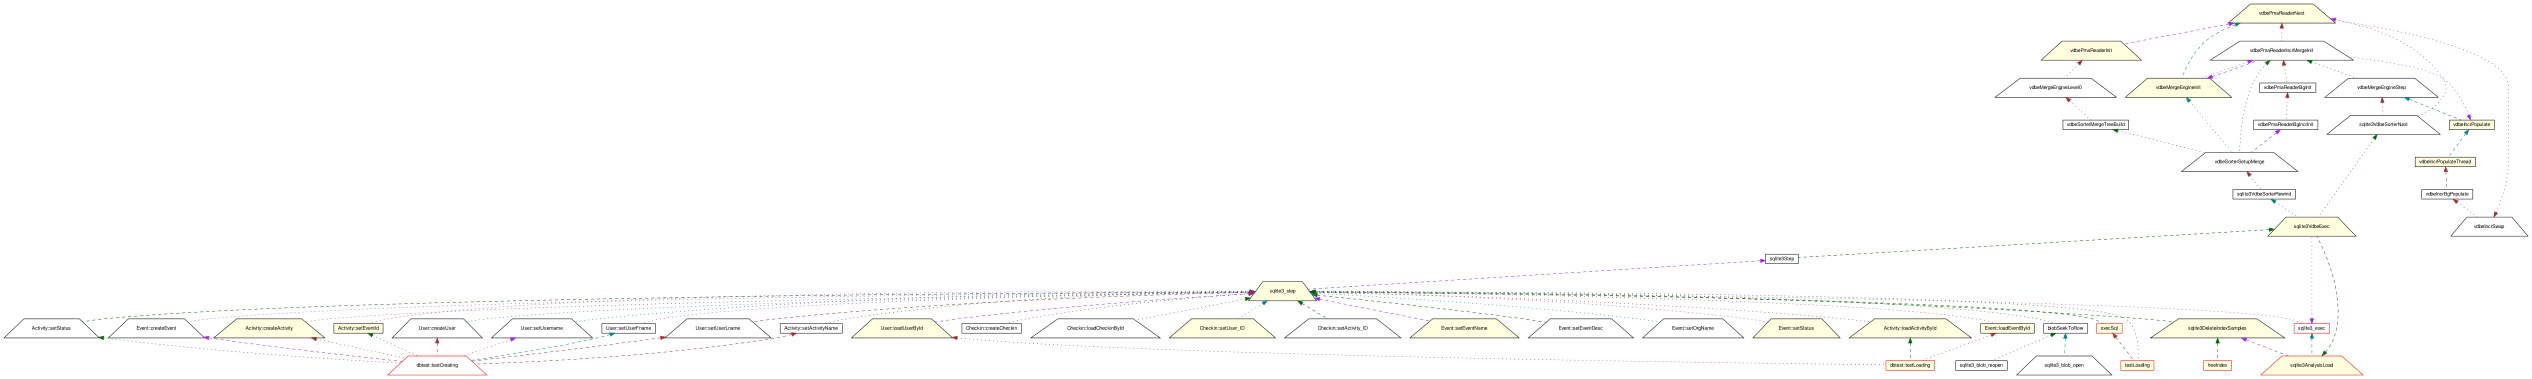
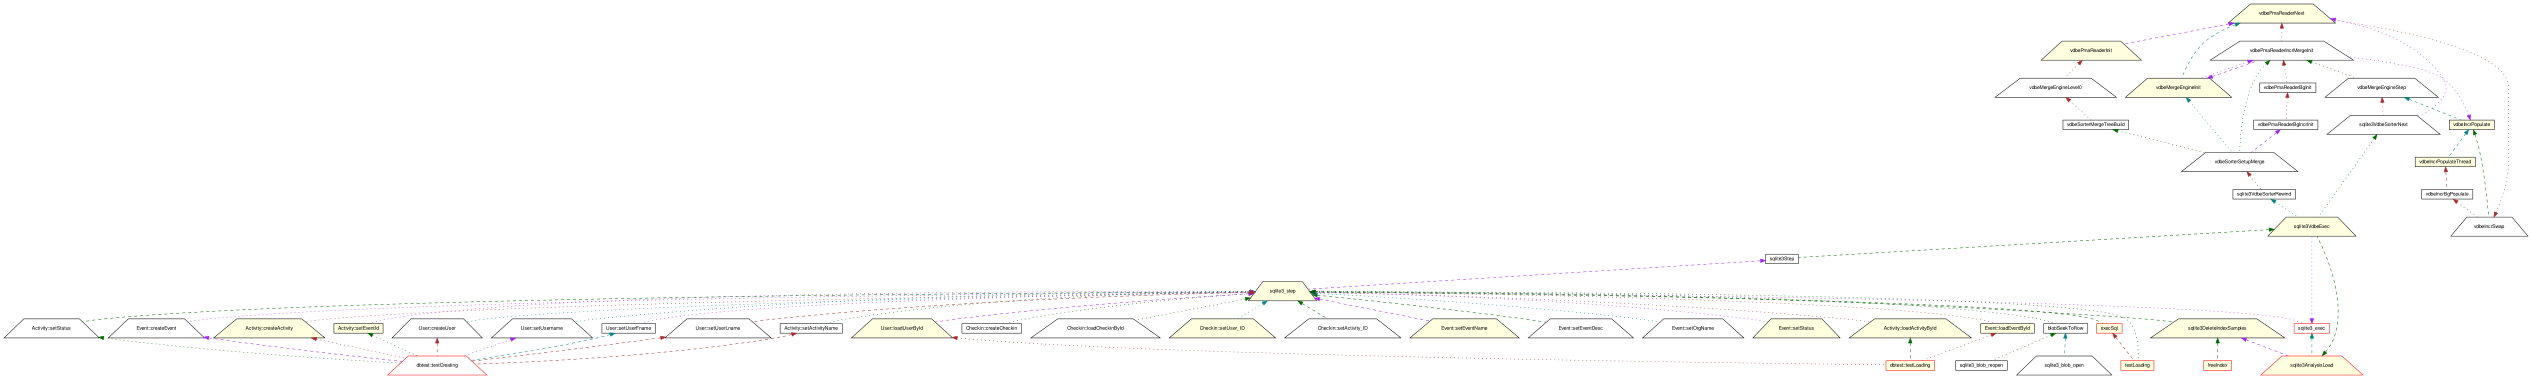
none -> (2484, 175)
